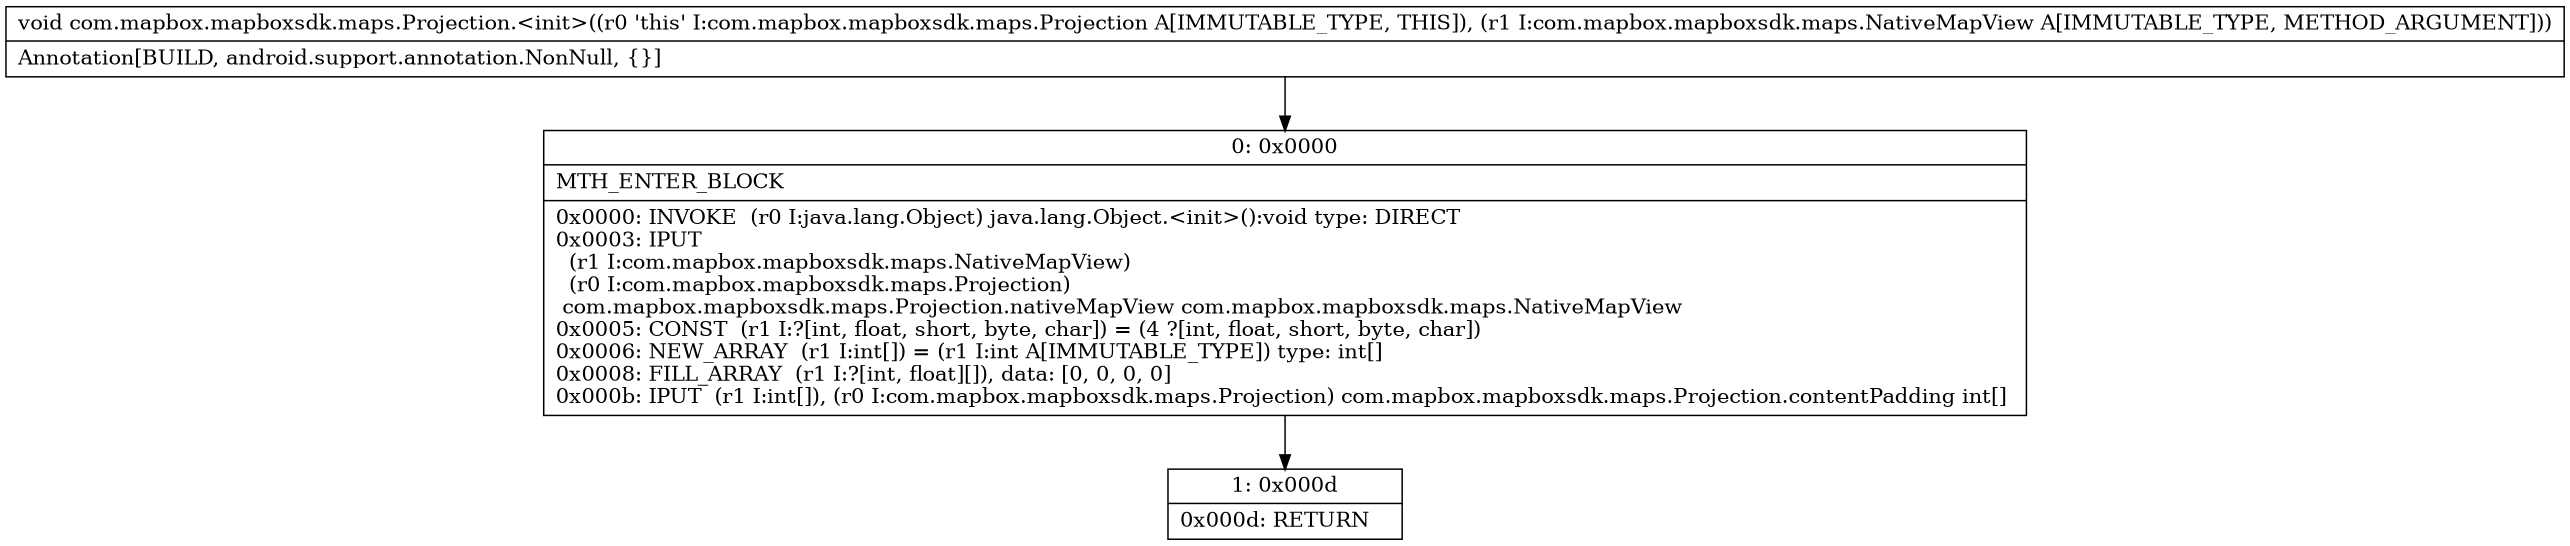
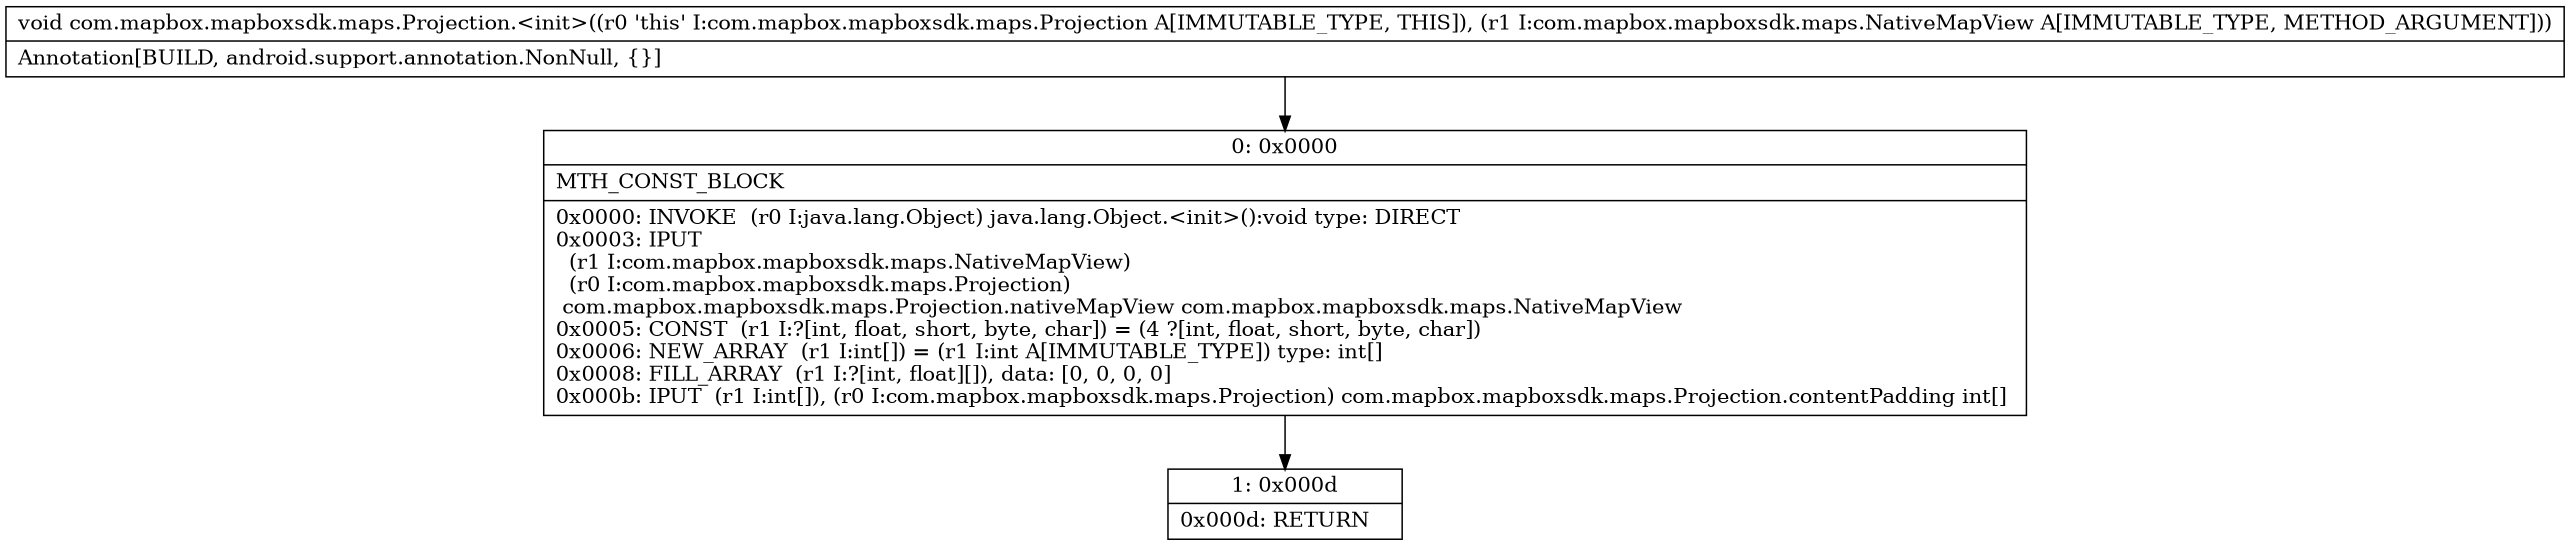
(671, 182) -> (671, 182)
